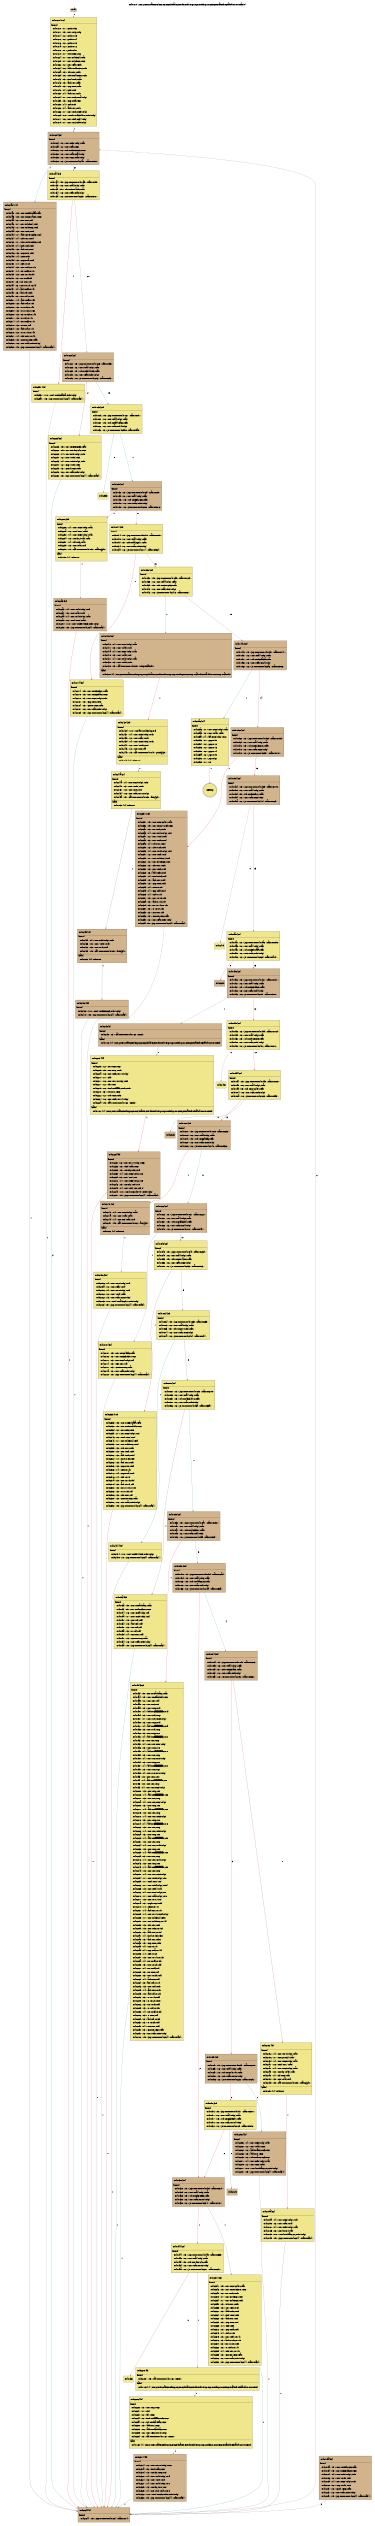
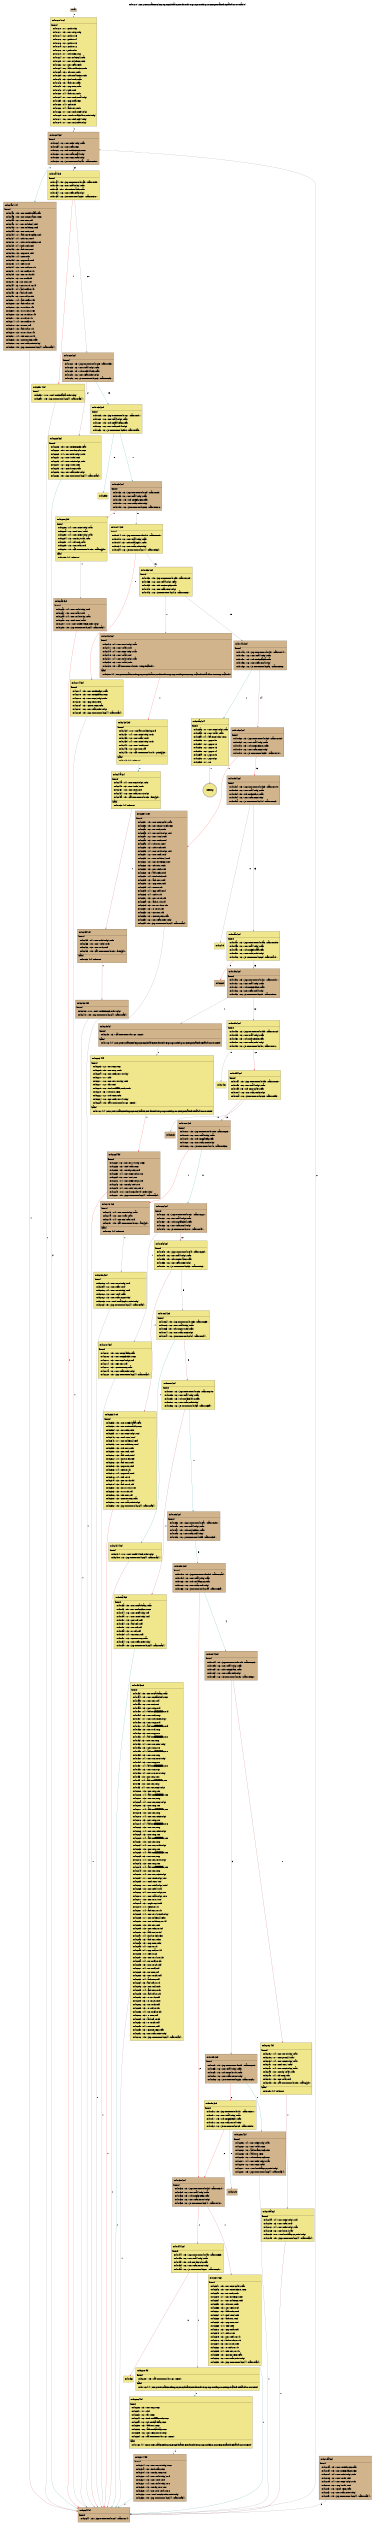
(168, 1609) -> none
